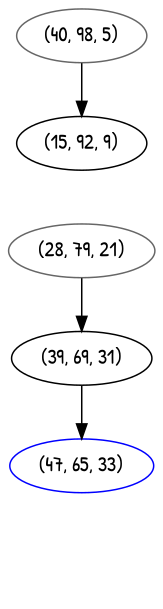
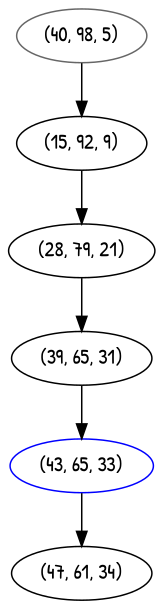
none -> (82, 190)
(82, 251) -> (82, 251)
(82, 358) -> (82, 358)
(82, 466) -> (82, 466)
none -> (82, 573)
